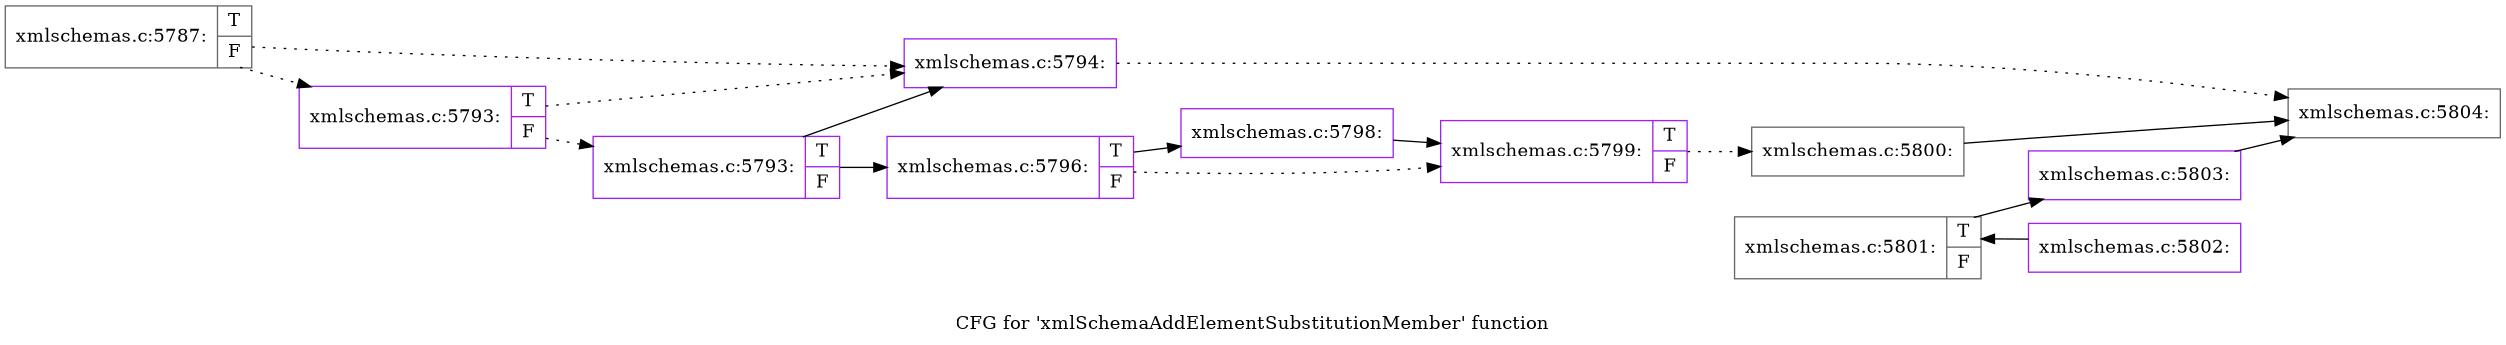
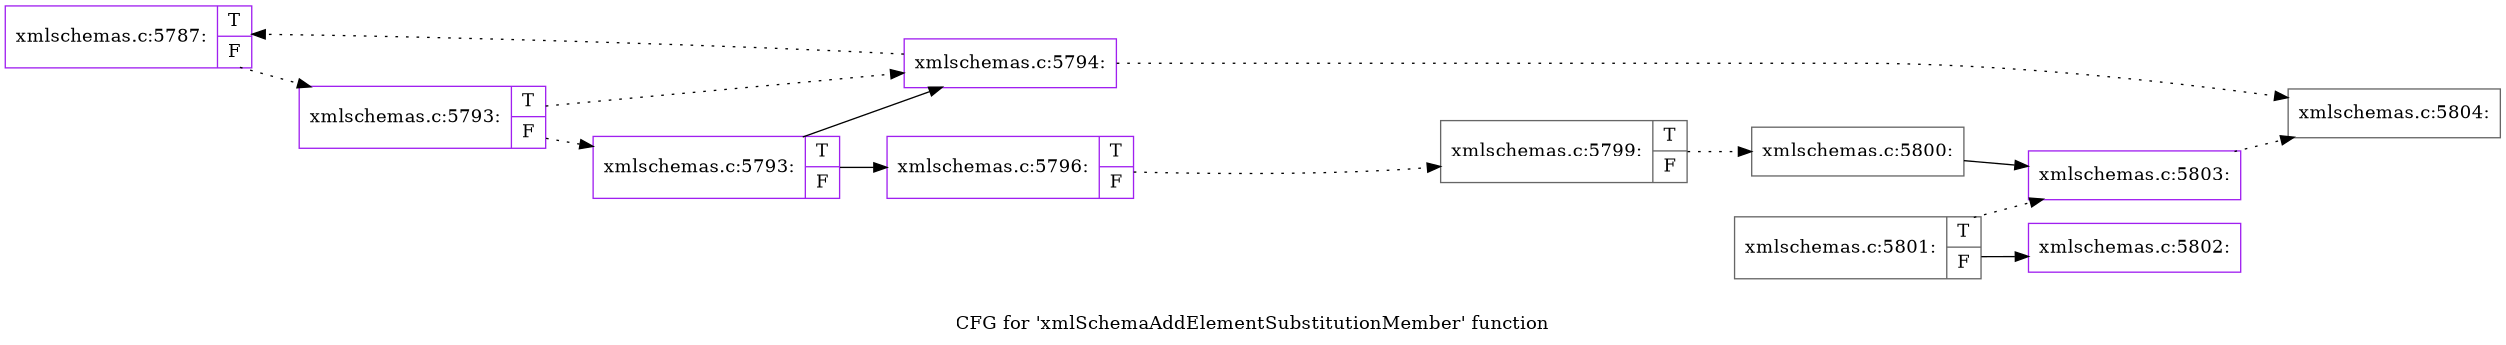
(129, 37) -> (129, 37)
(571, 59) -> (585, 42)
(2119, 132) -> (1989, 163)
(1287, 133) -> none
(2258, 146) -> (2258, 146)
(1564, 152) -> (1564, 152)
(2002, 210) -> (2002, 210)
(2012, 239) -> (1998, 257)
